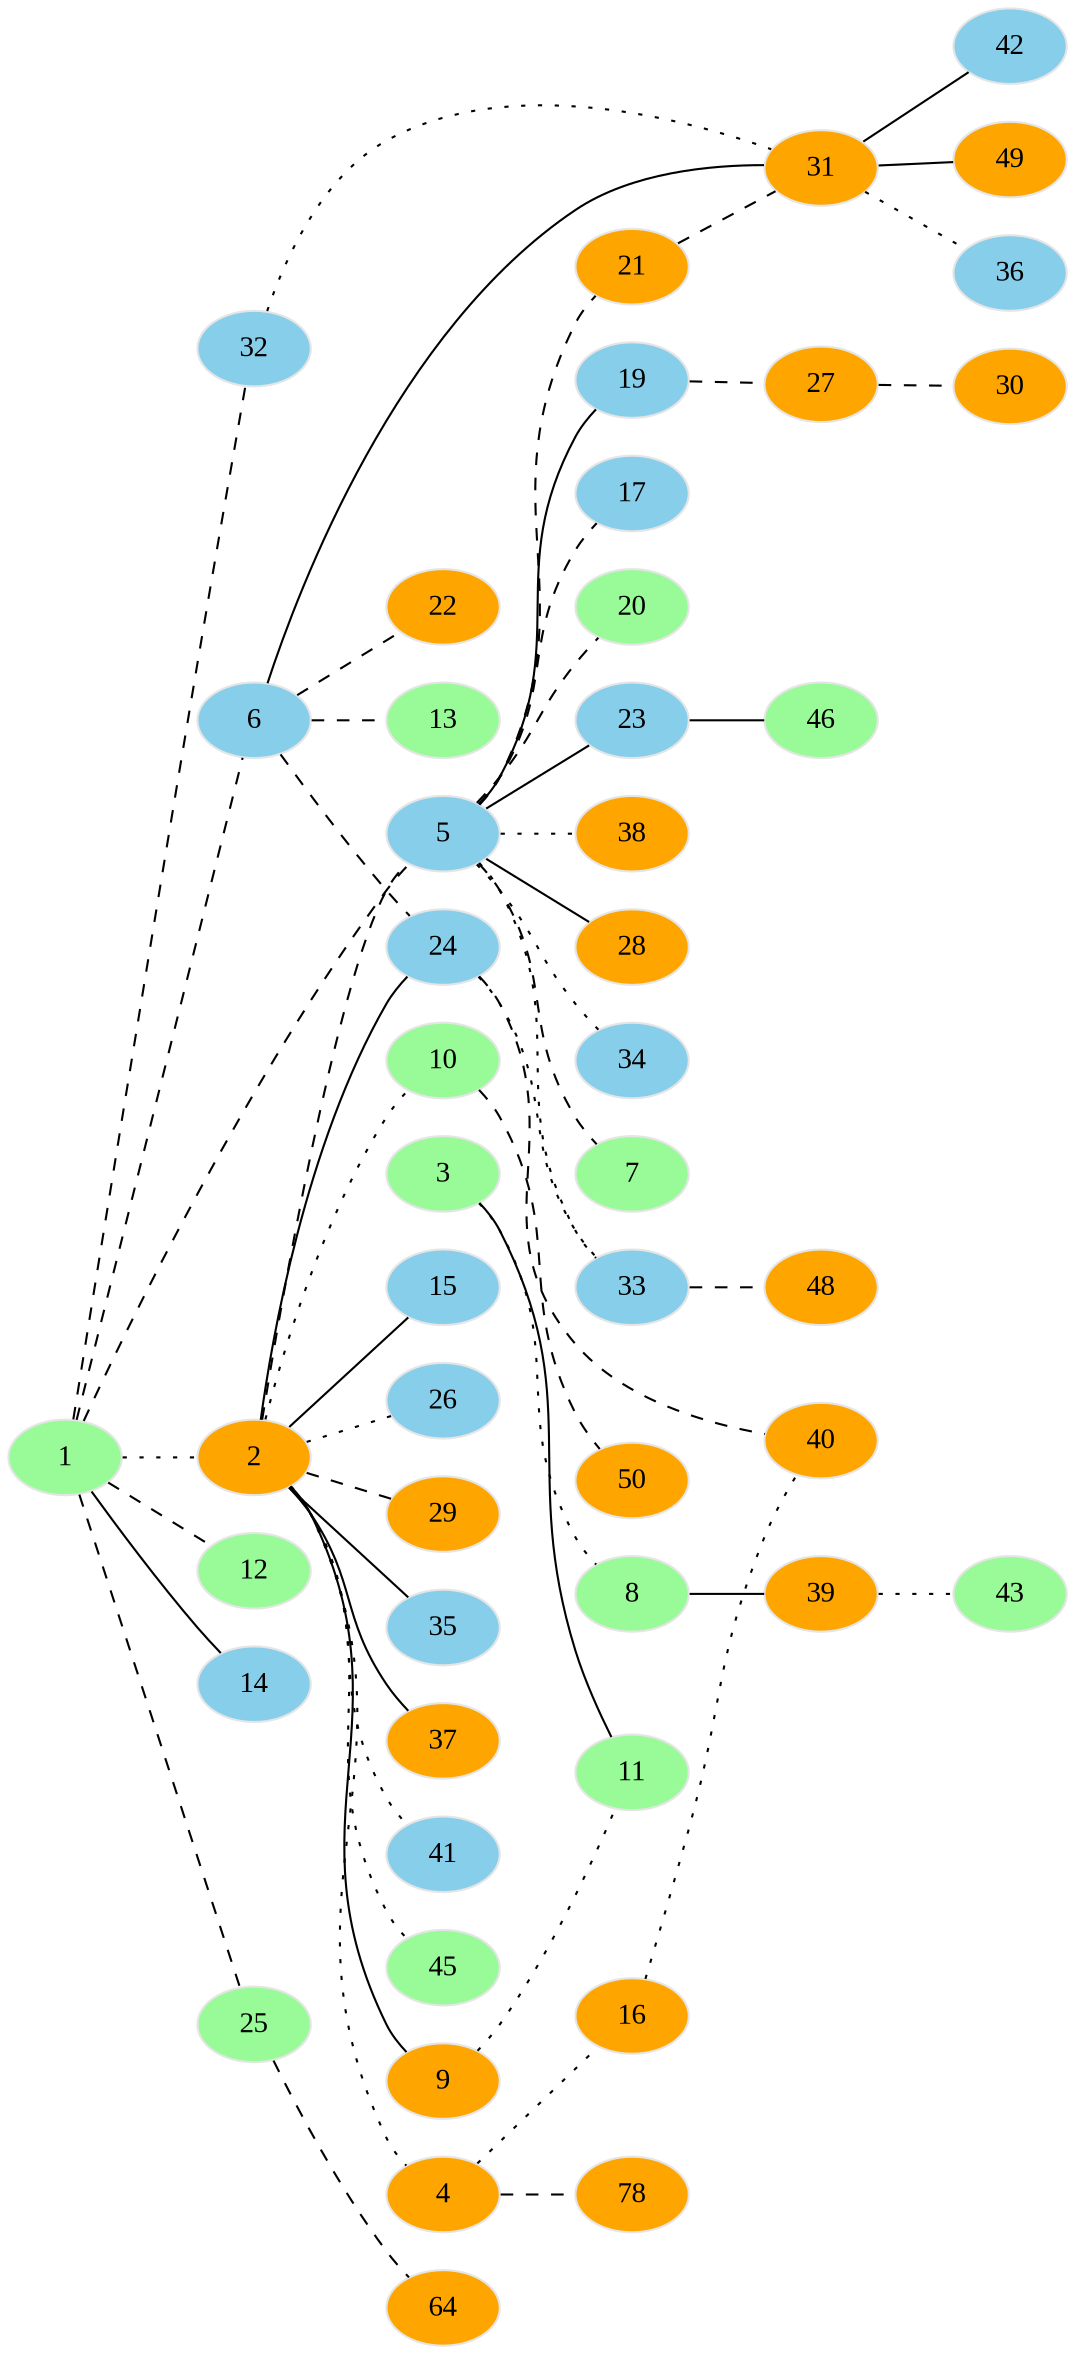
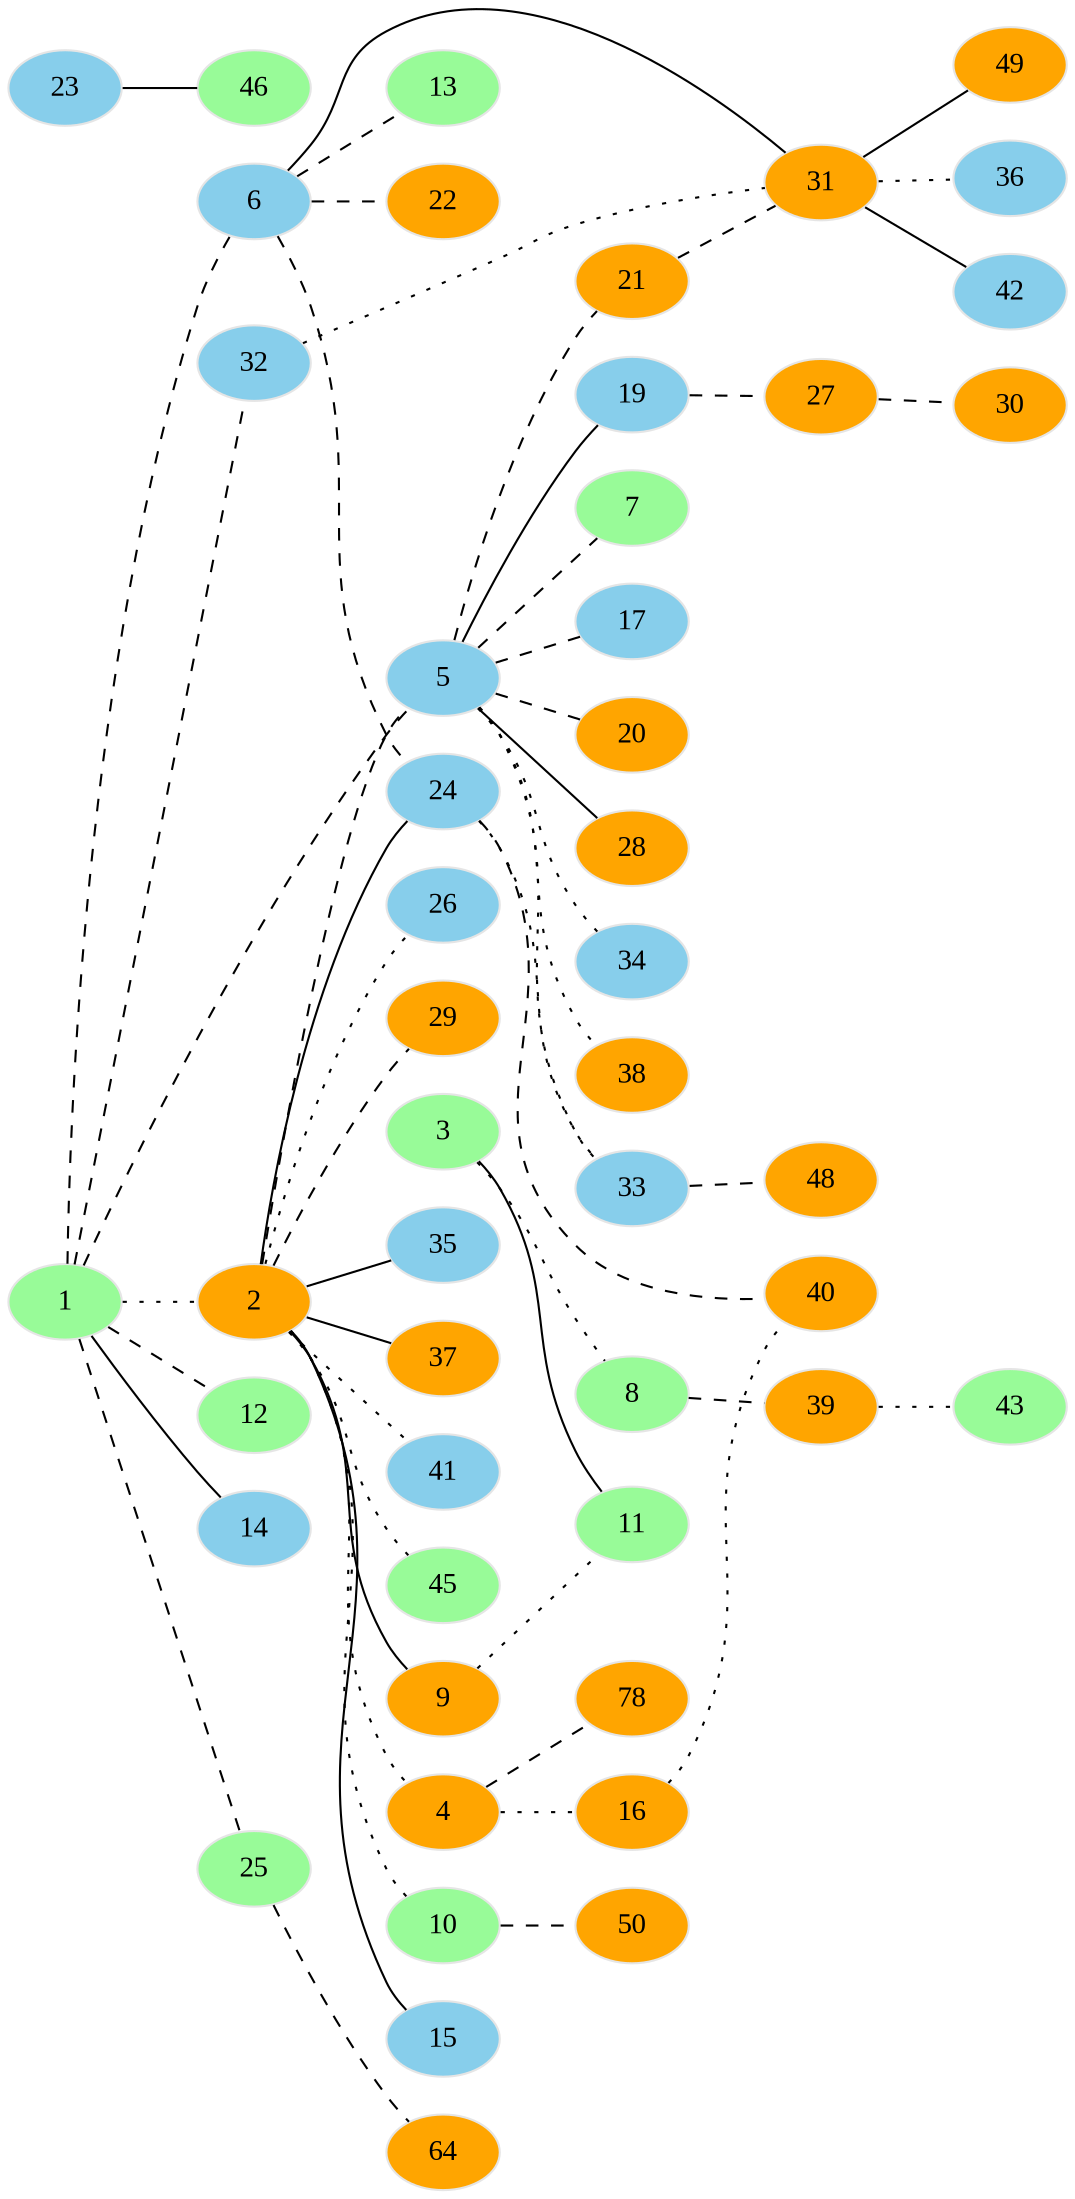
(632, 607) -> (632, 735)
(538, 777) -> none
(727, 1594) -> (726, 1400)
